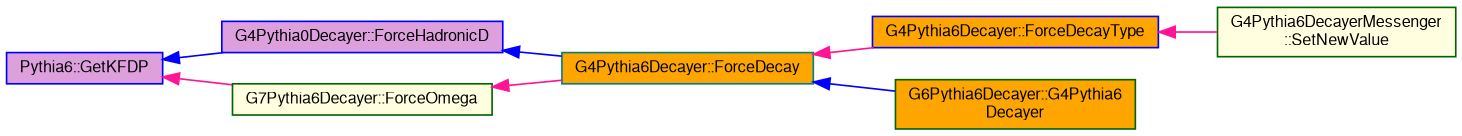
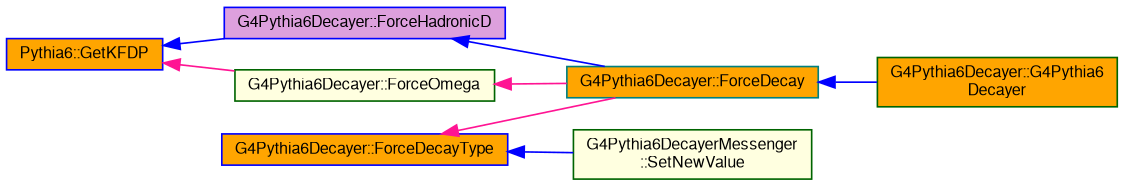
(1196, 32) -> (549, 152)
(362, 37) -> (365, 23)
(852, 50) -> (537, 114)
(85, 68) -> (85, 54)
(362, 99) -> (365, 85)
(1015, 104) -> (997, 82)
